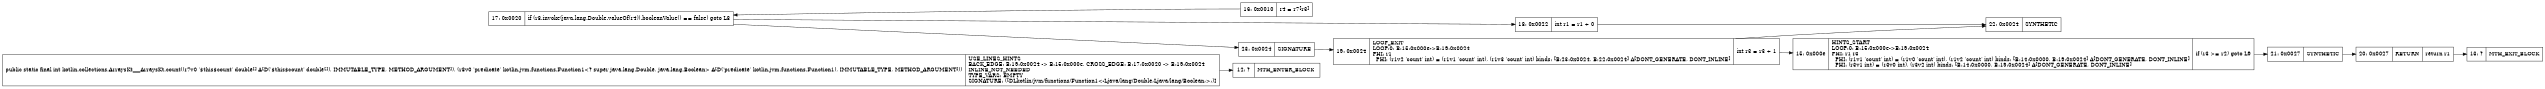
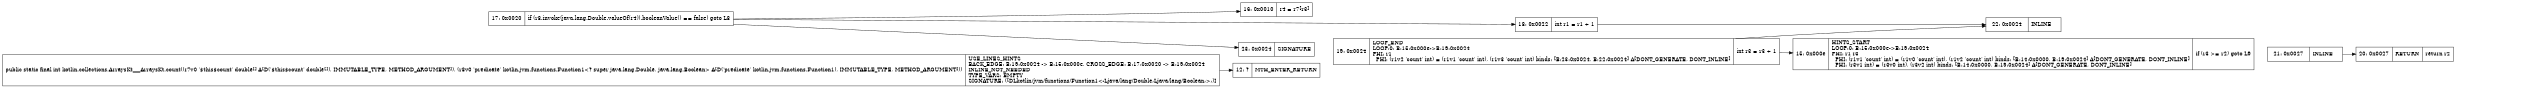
(989, 11) -> (985, 16)
(1575, 24) -> (1575, 24)
(2042, 24) -> (2041, 24)
(1388, 43) -> (1388, 43)
(1322, 50) -> none
(2259, 54) -> none
(2323, 54) -> (2323, 54)
(2438, 54) -> (2438, 54)
(2505, 54) -> none
(1286, 70) -> (1286, 70)
